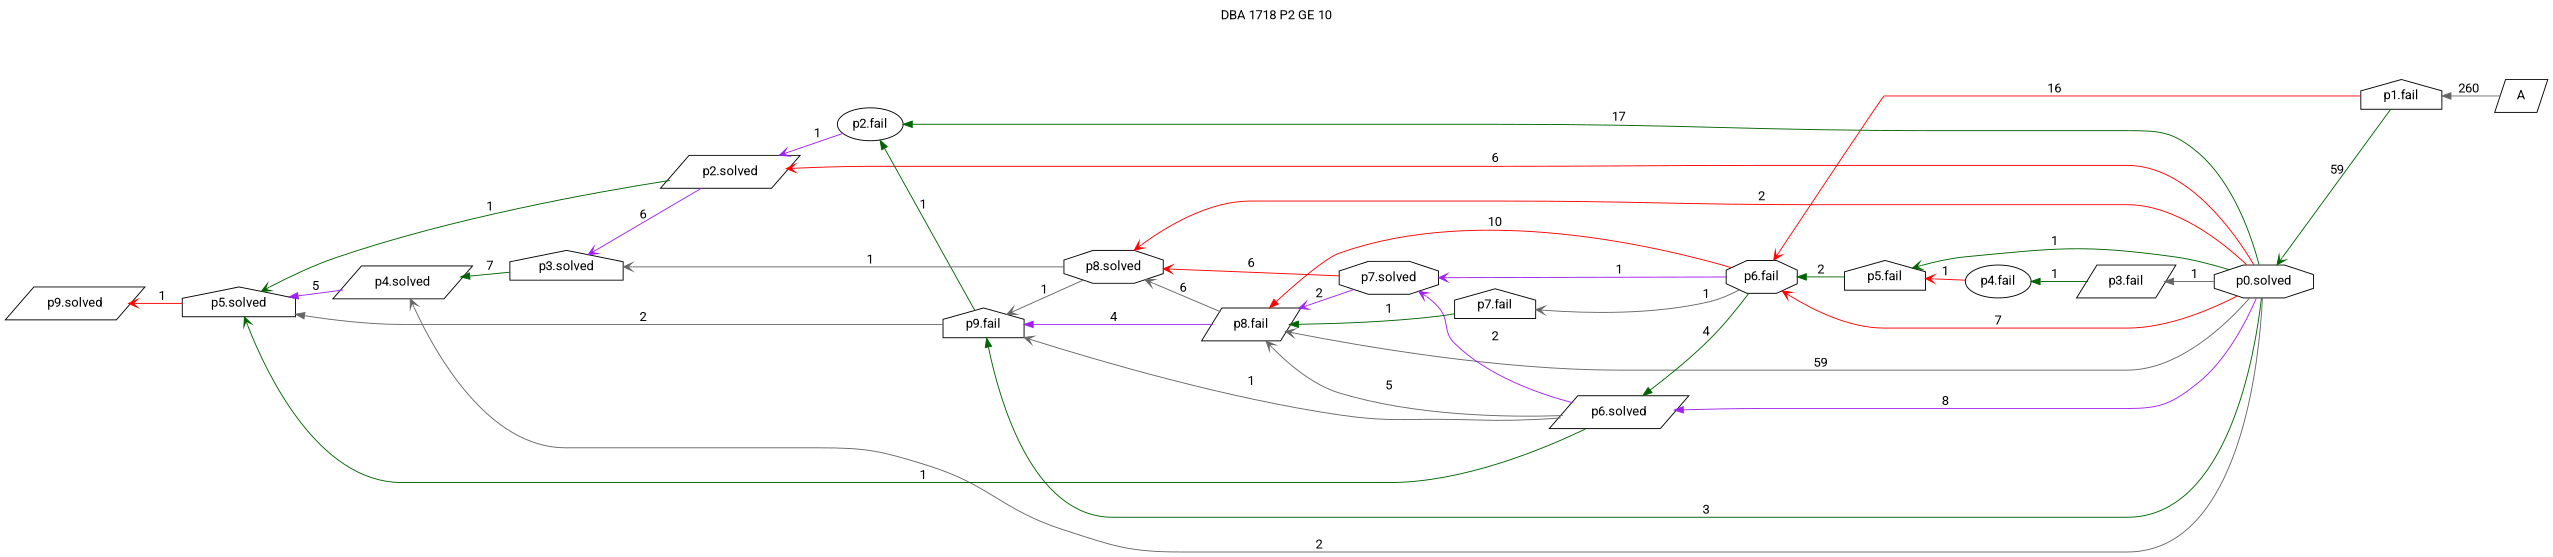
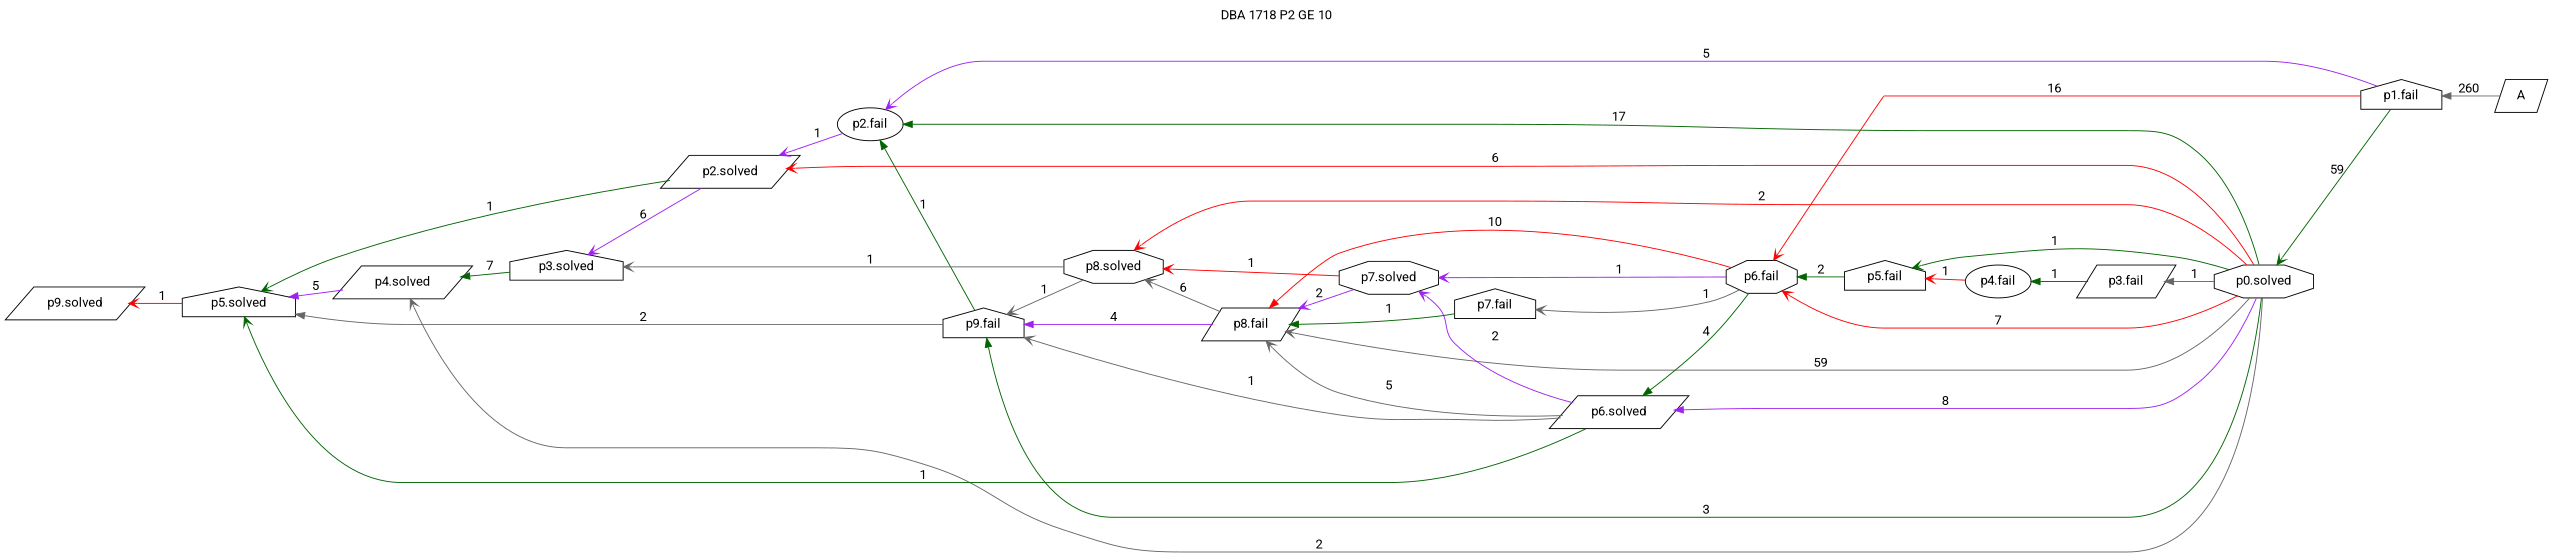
none -> (1631, 61)
(1251, 264) -> (1251, 264)
